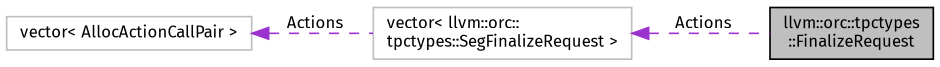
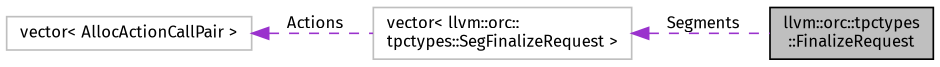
(701, 24) -> (701, 24)
